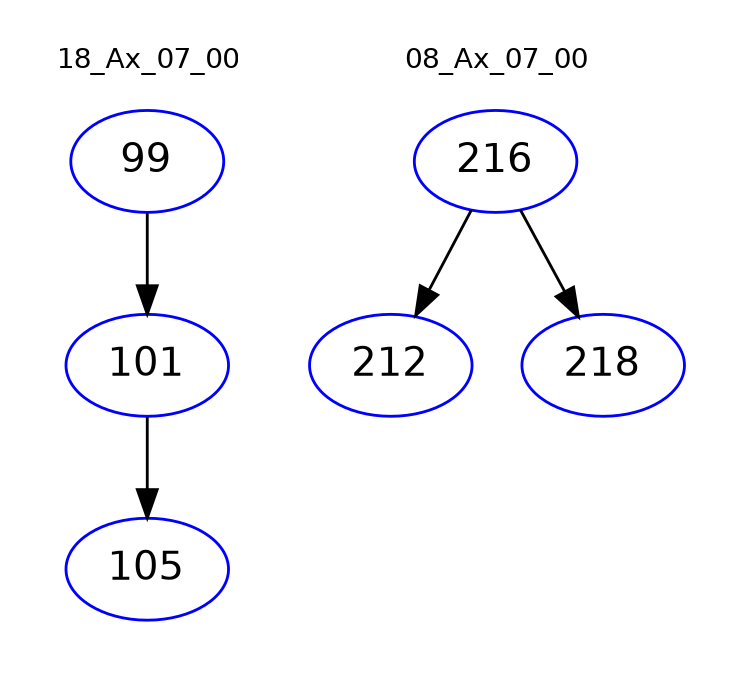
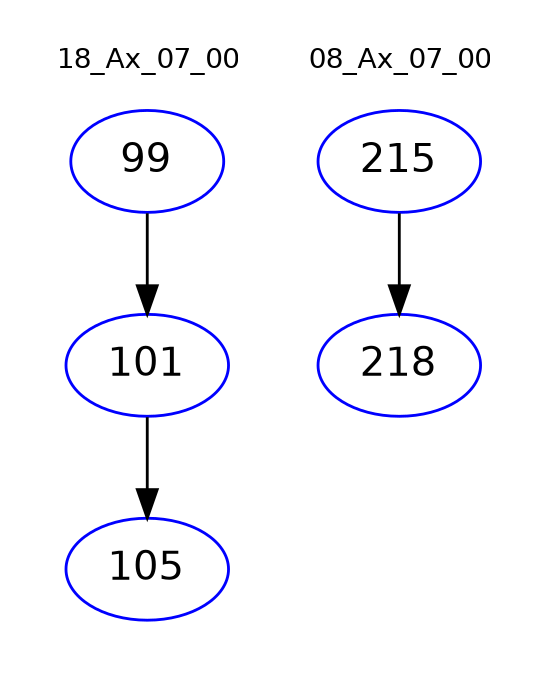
(496, 161) -> (399, 161)
(391, 365) -> none
